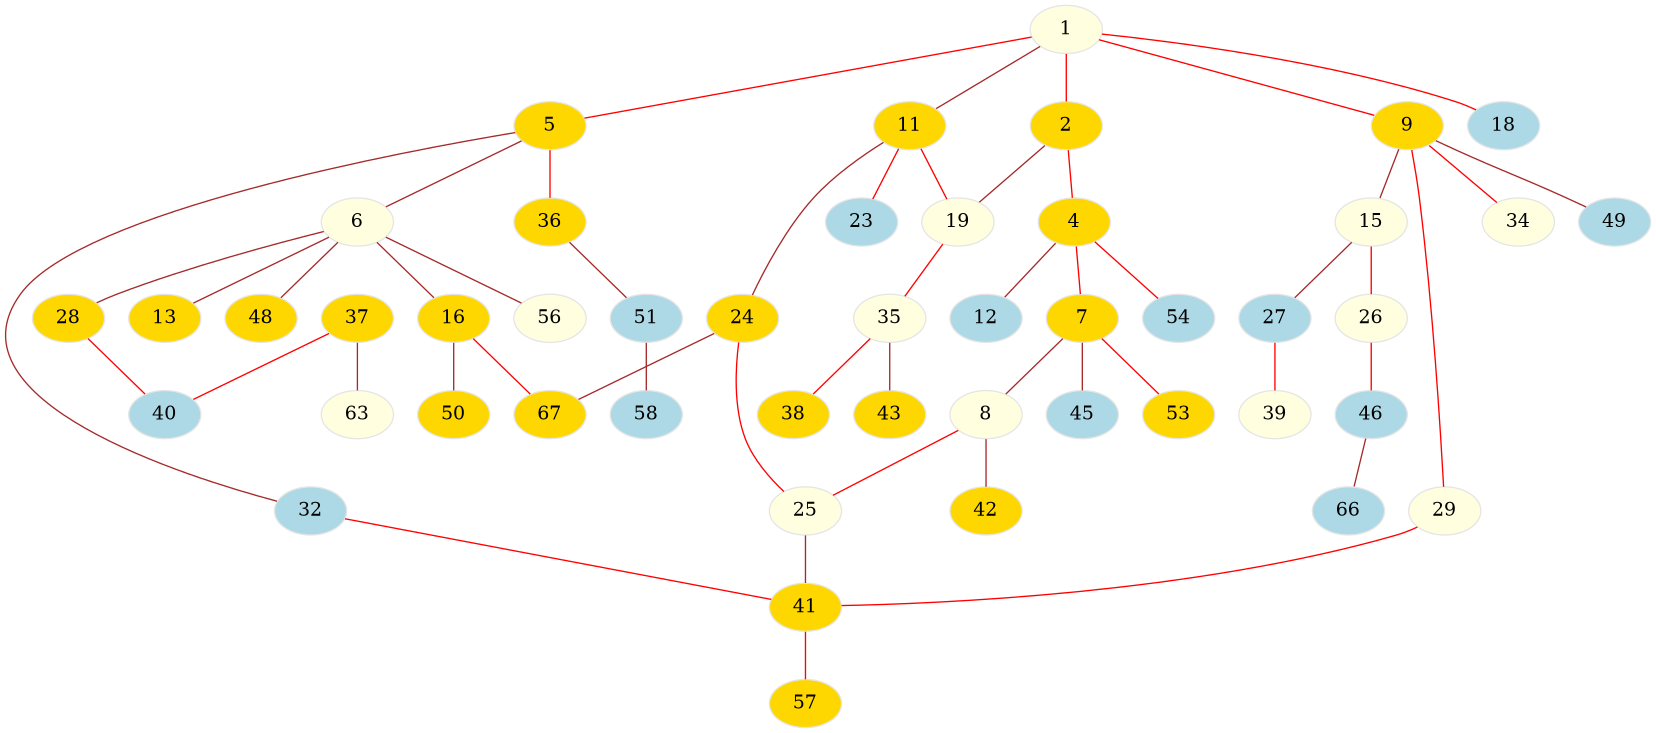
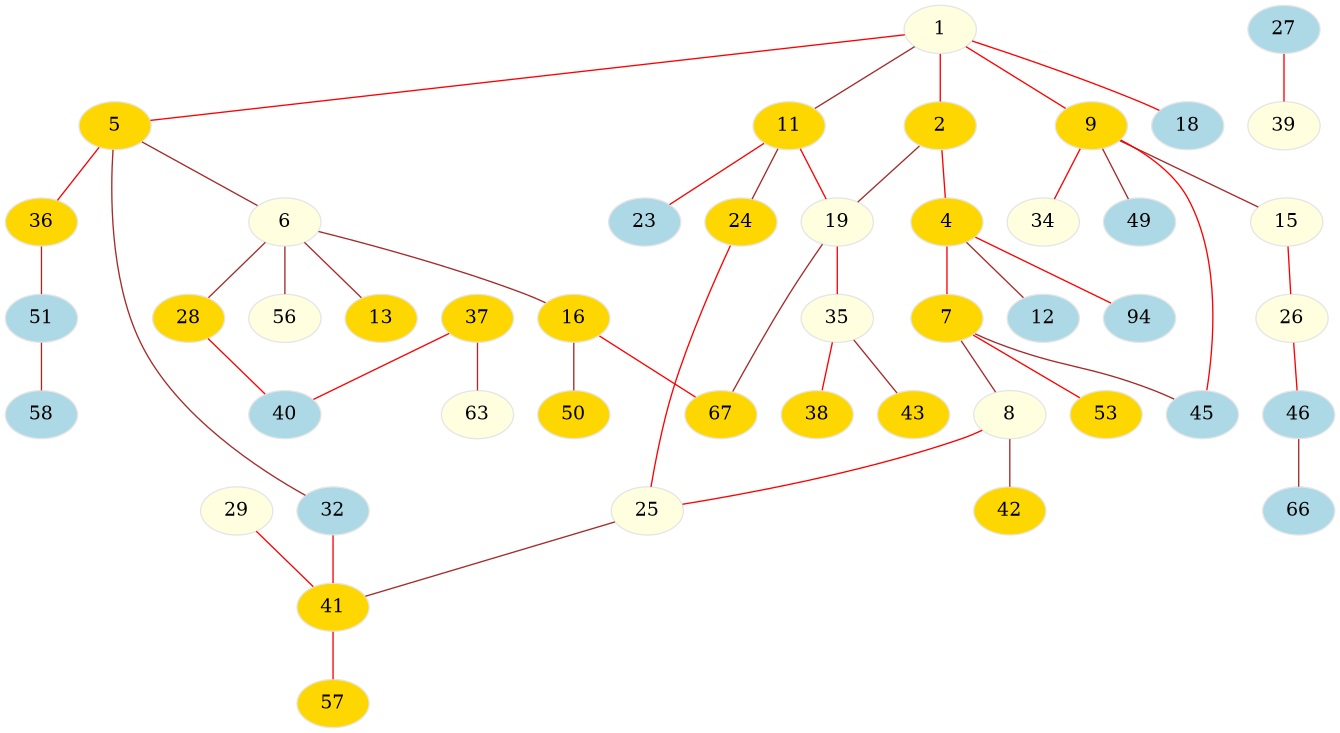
(1323, 270) -> none
(261, 318) -> none
(1179, 318) -> (1140, 318)
(1432, 318) -> (1206, 248)
(657, 361) -> (776, 317)
